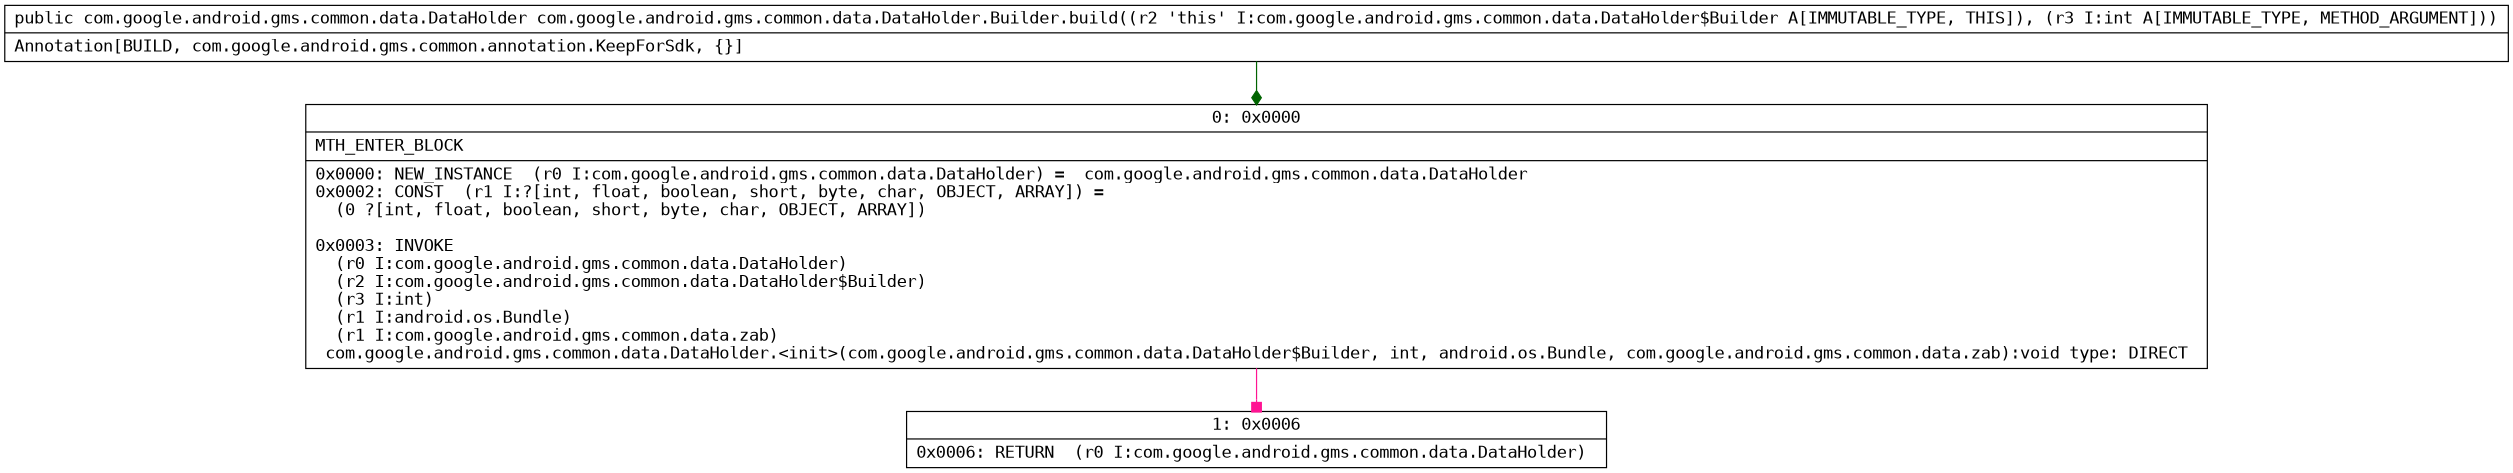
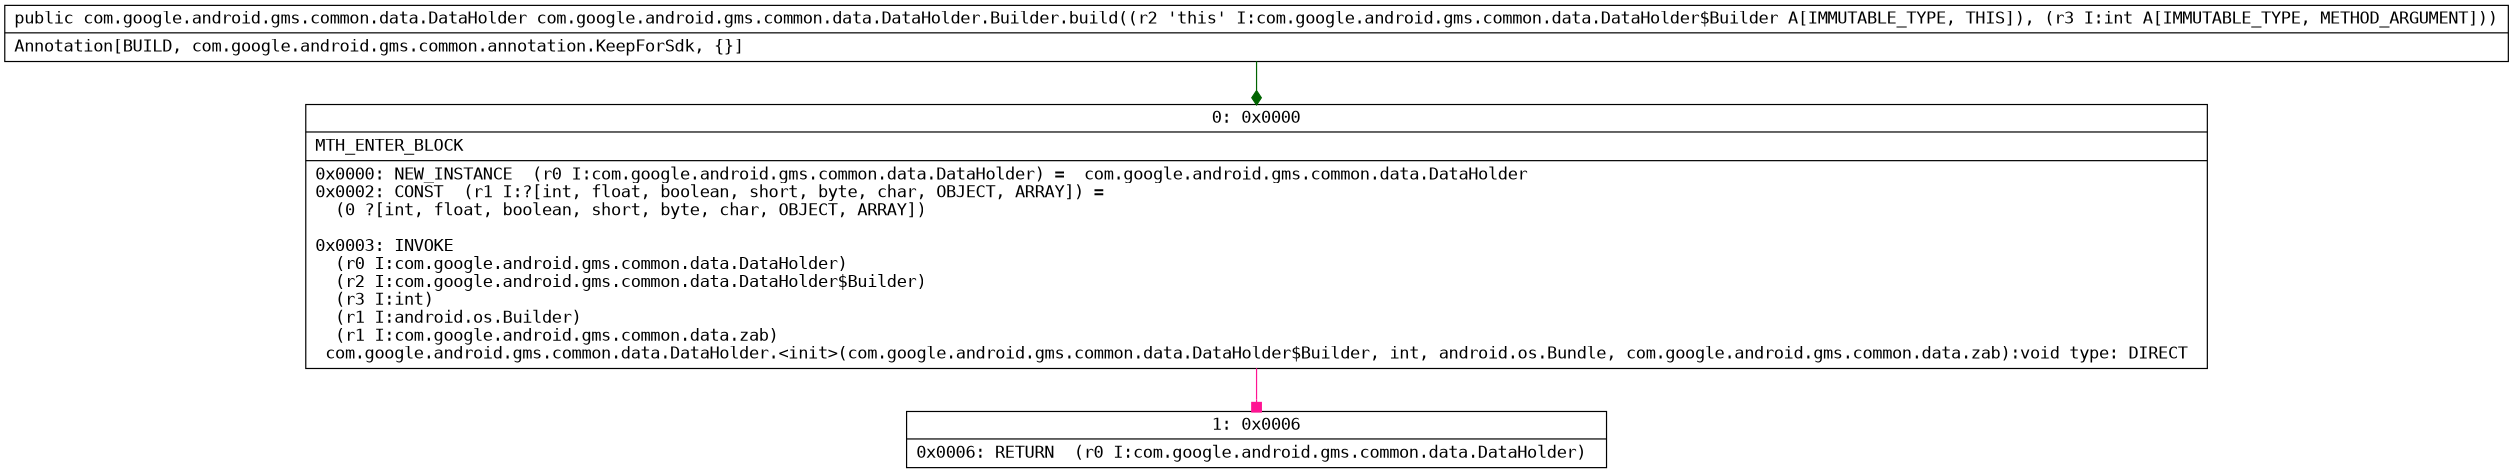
(444, 318) -> (449, 318)
